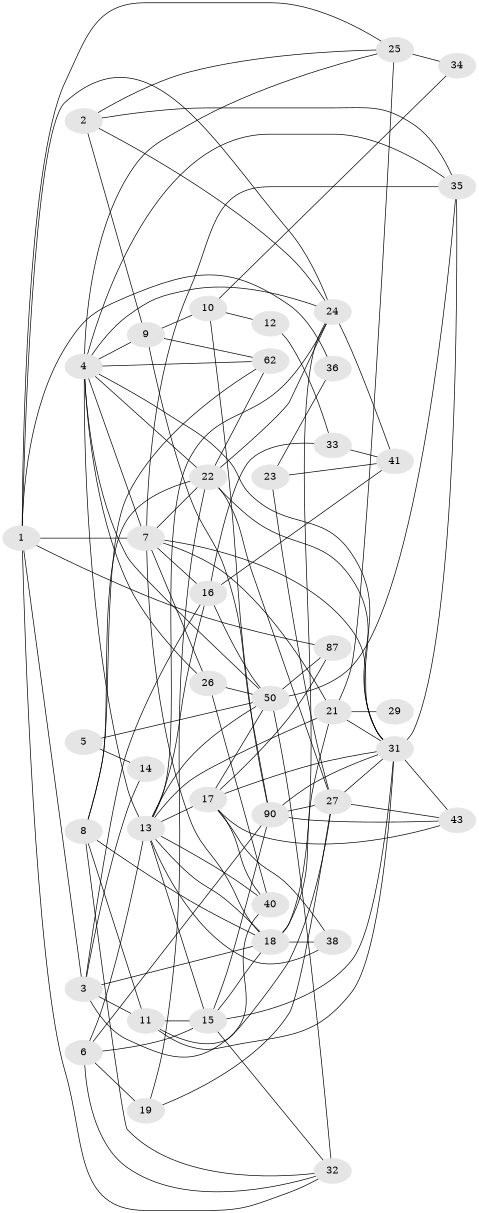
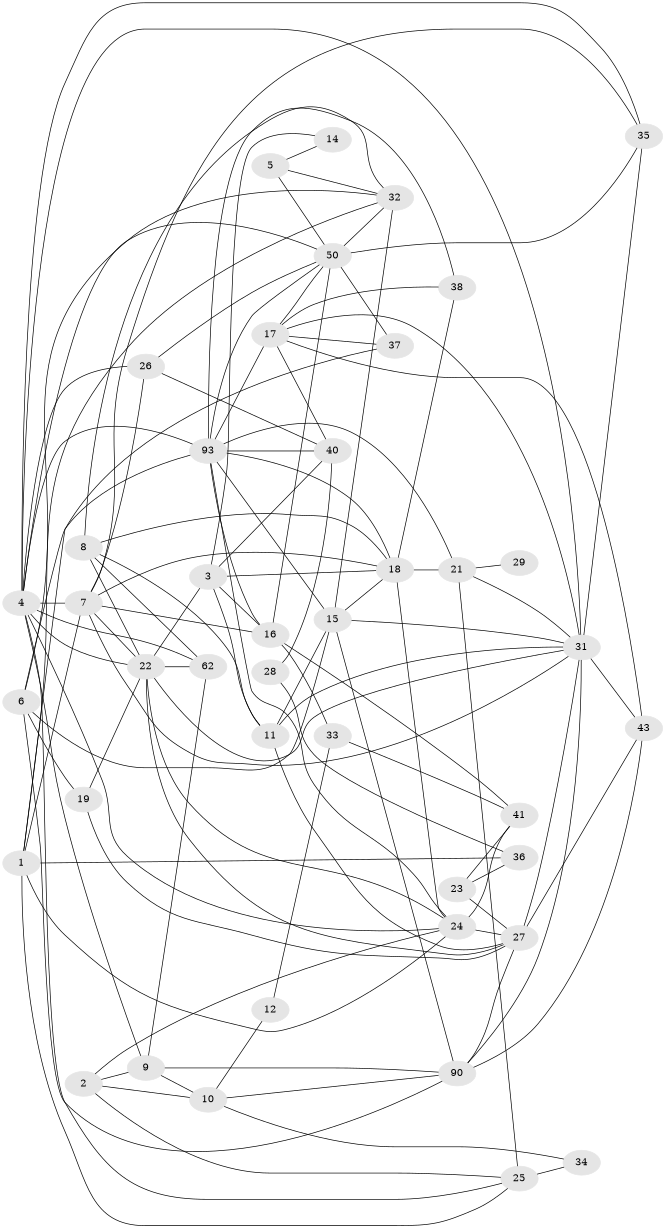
(291, 108) -> (146, 1092)
none -> (333, 182)
(259, 605) -> none
(333, 648) -> (395, 346)
none -> (270, 672)
(53, 764) -> (176, 624)
(146, 829) -> (208, 451)
none -> (488, 932)
